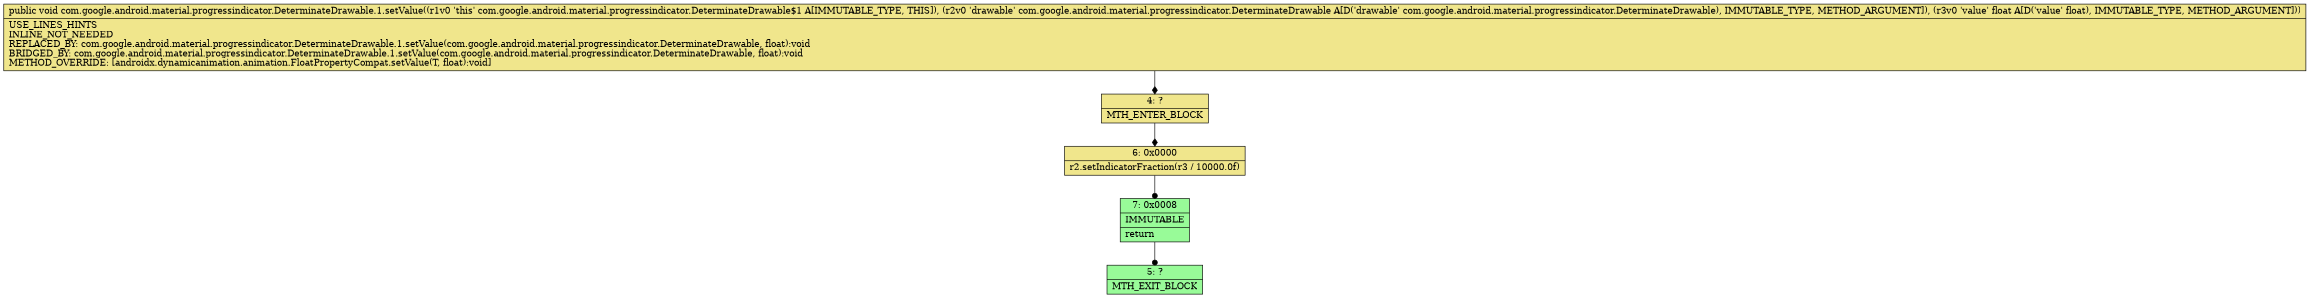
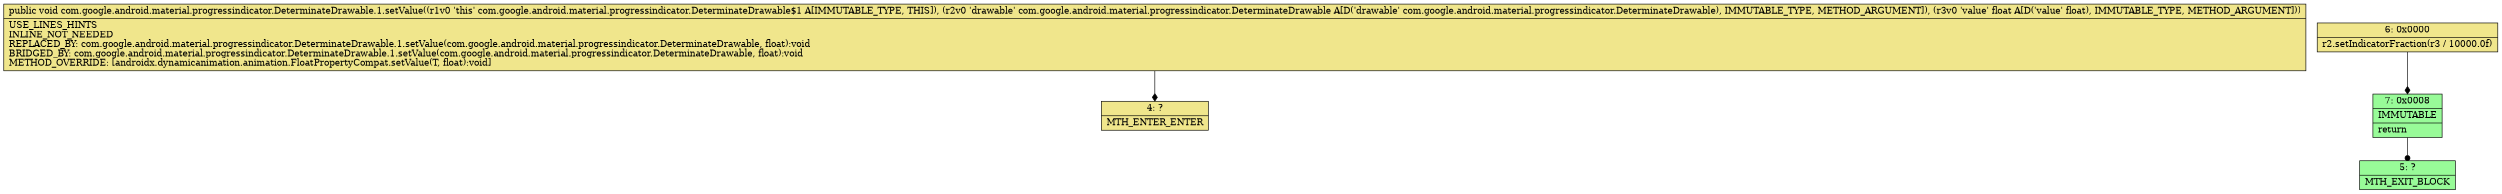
(1155, 115) -> (1155, 123)
(1155, 131) -> none
(1155, 184) -> (2408, 69)
